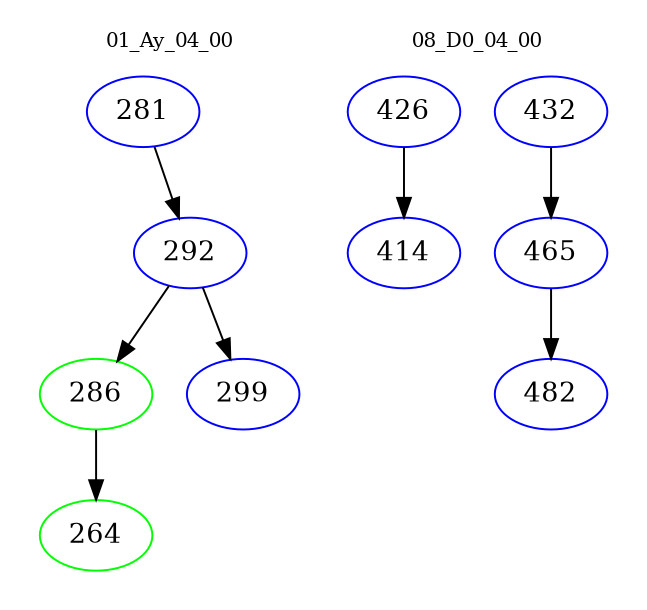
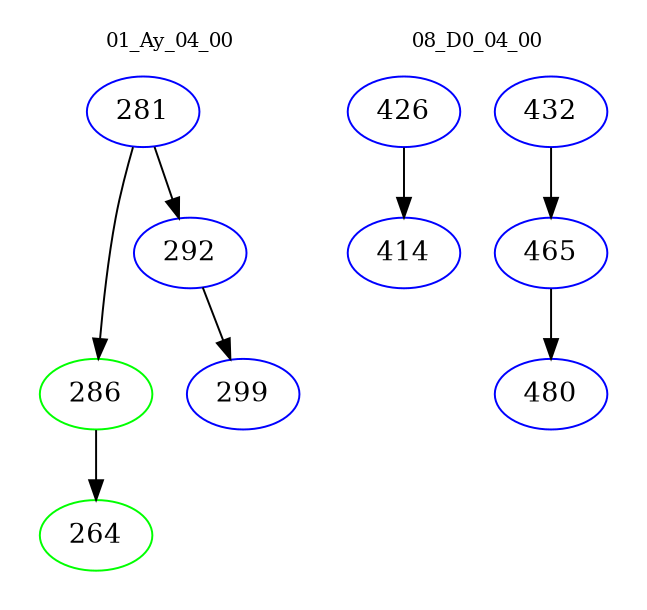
(149, 316) -> (112, 242)
(551, 394) -> (551, 394)
